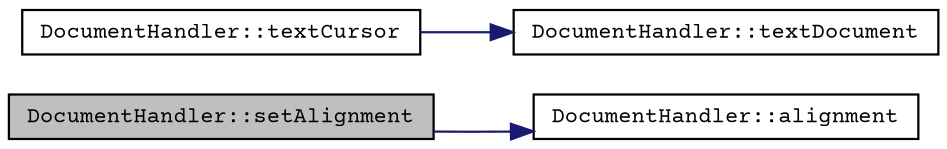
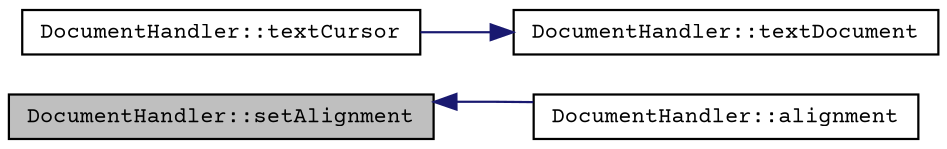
(472, 132) -> (495, 102)
